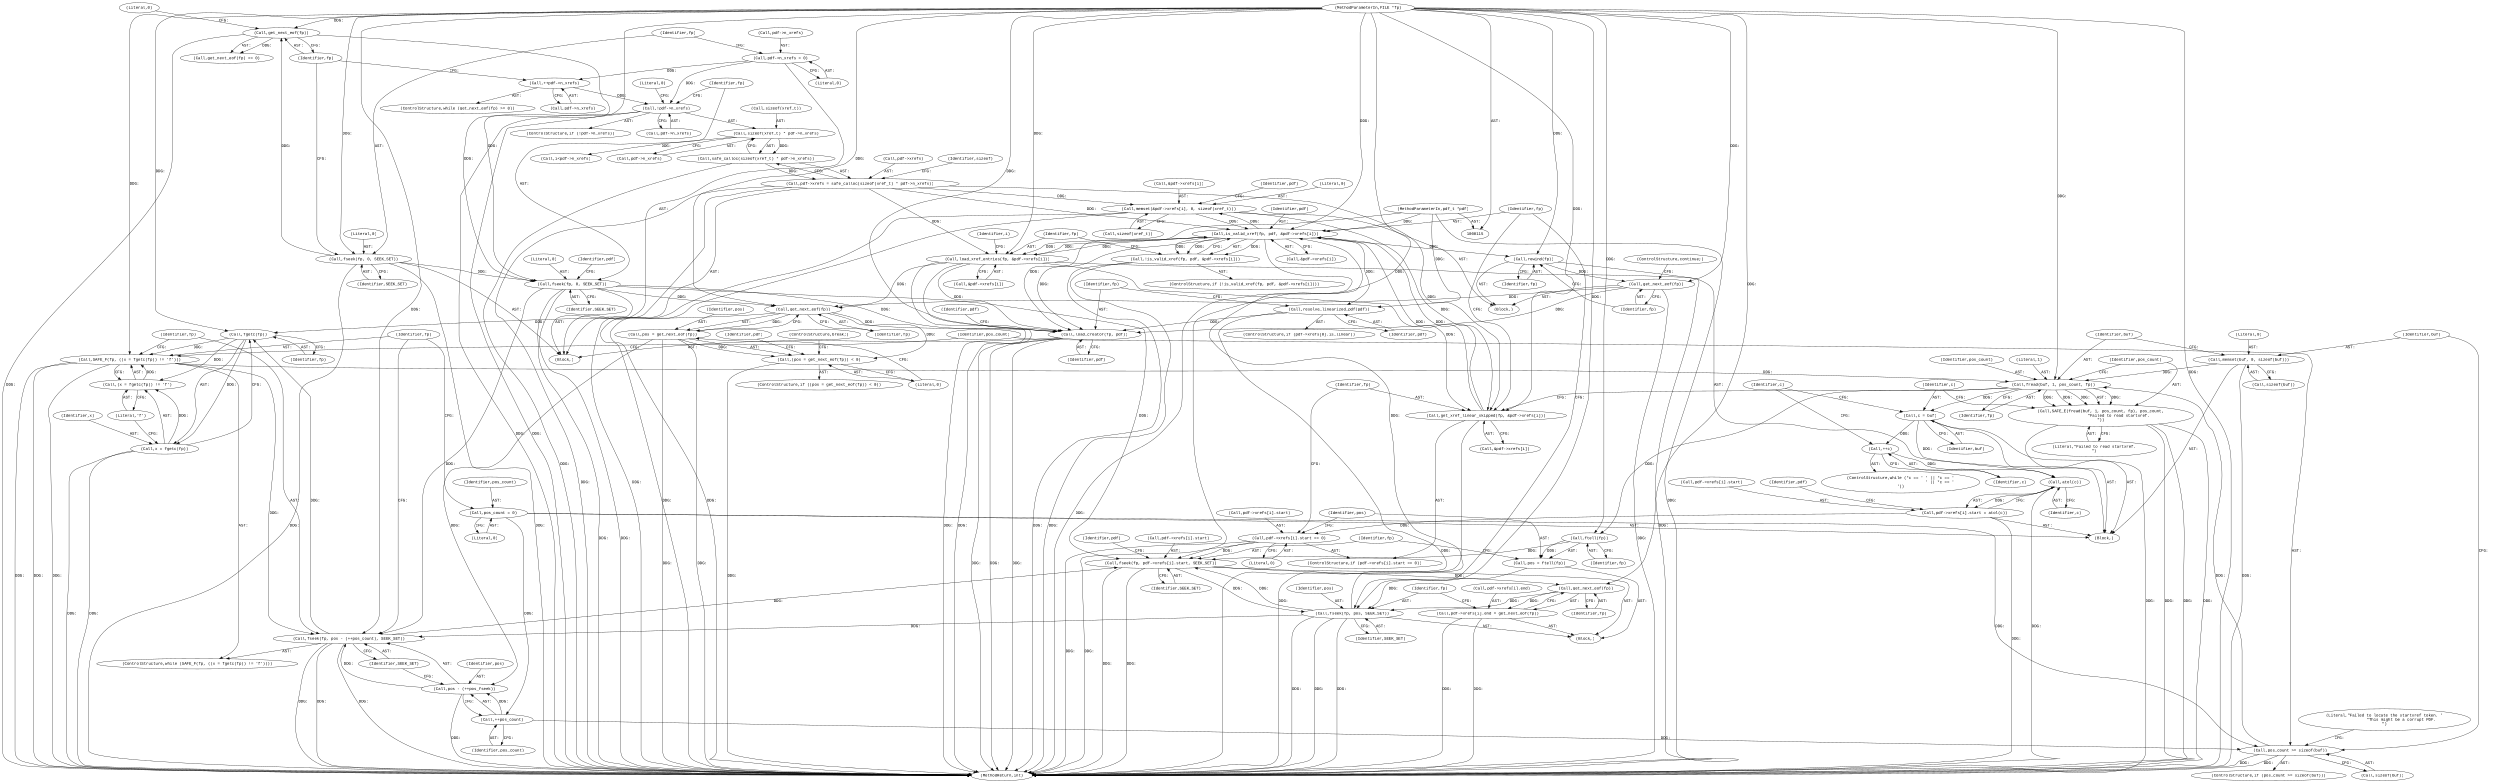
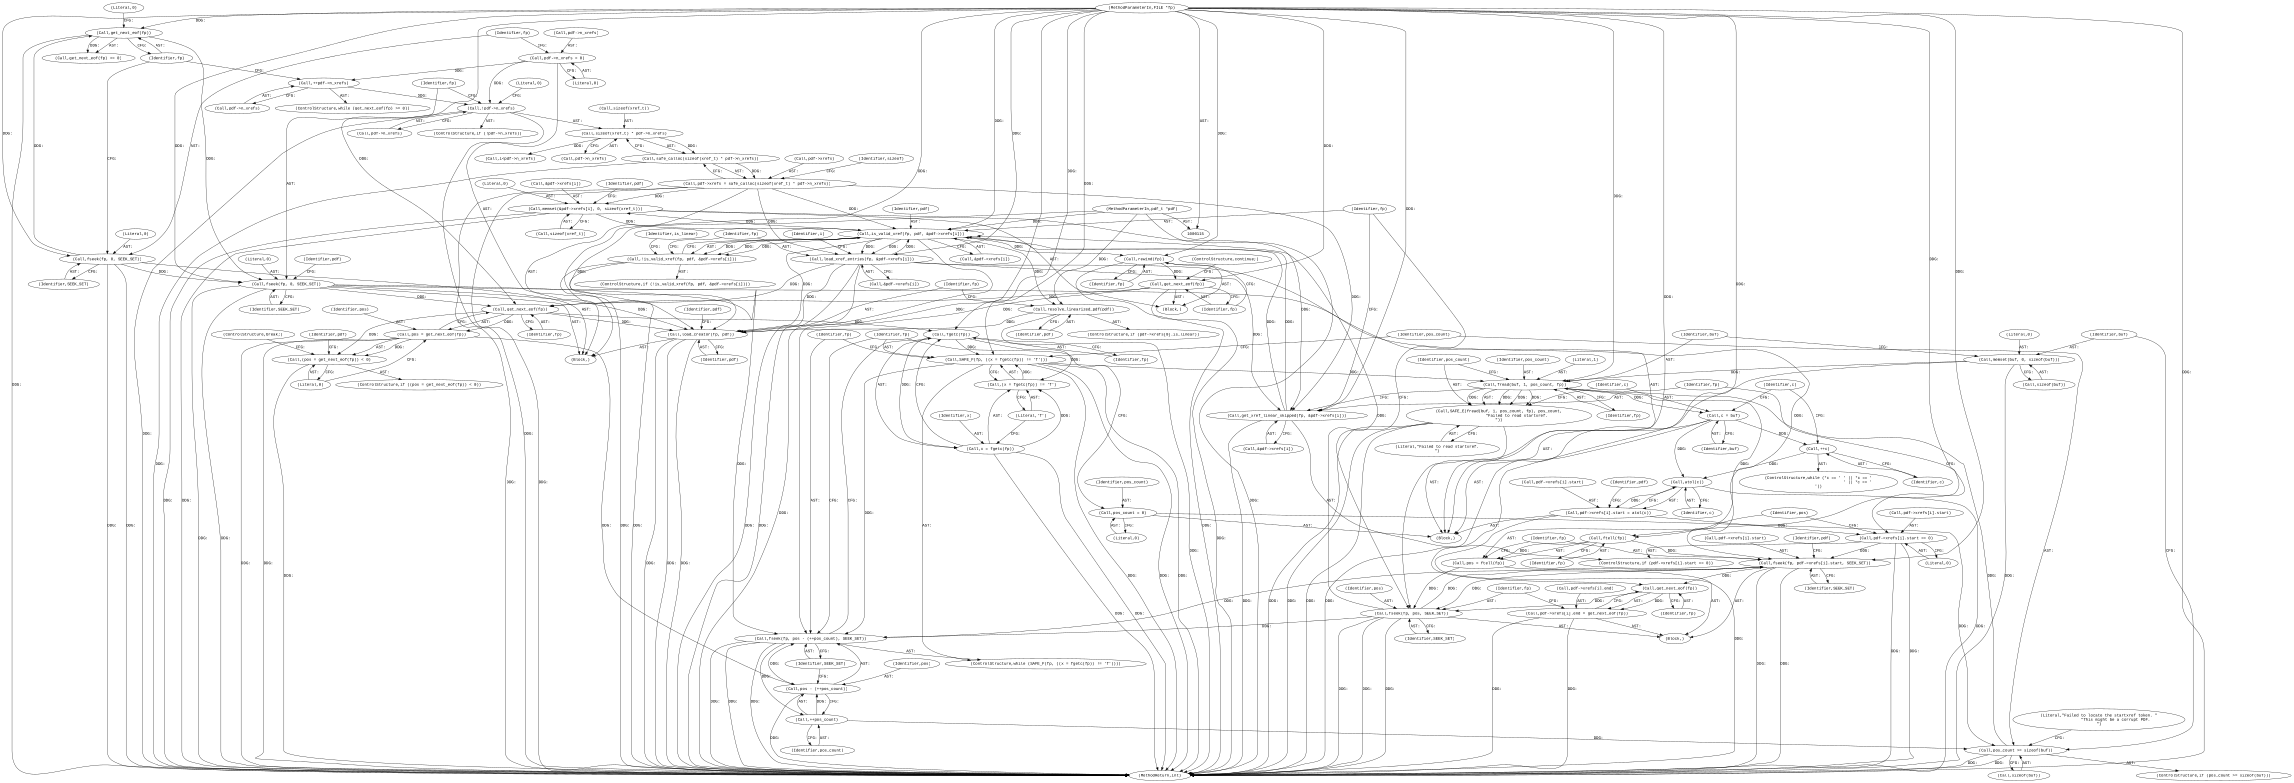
none -> (672, 234)
(317, 500) -> (854, 500)
(524, 614) -> (763, 682)
(465, 689) -> (817, 689)
